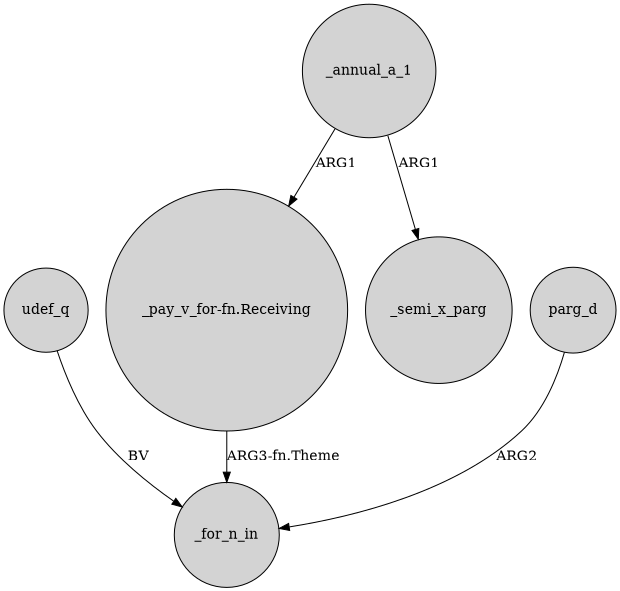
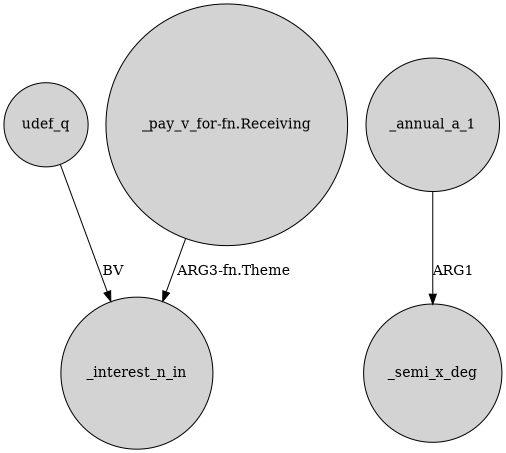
(315, 163) -> none
(439, 310) -> (433, 373)
(573, 310) -> none
(227, 535) -> (137, 373)
